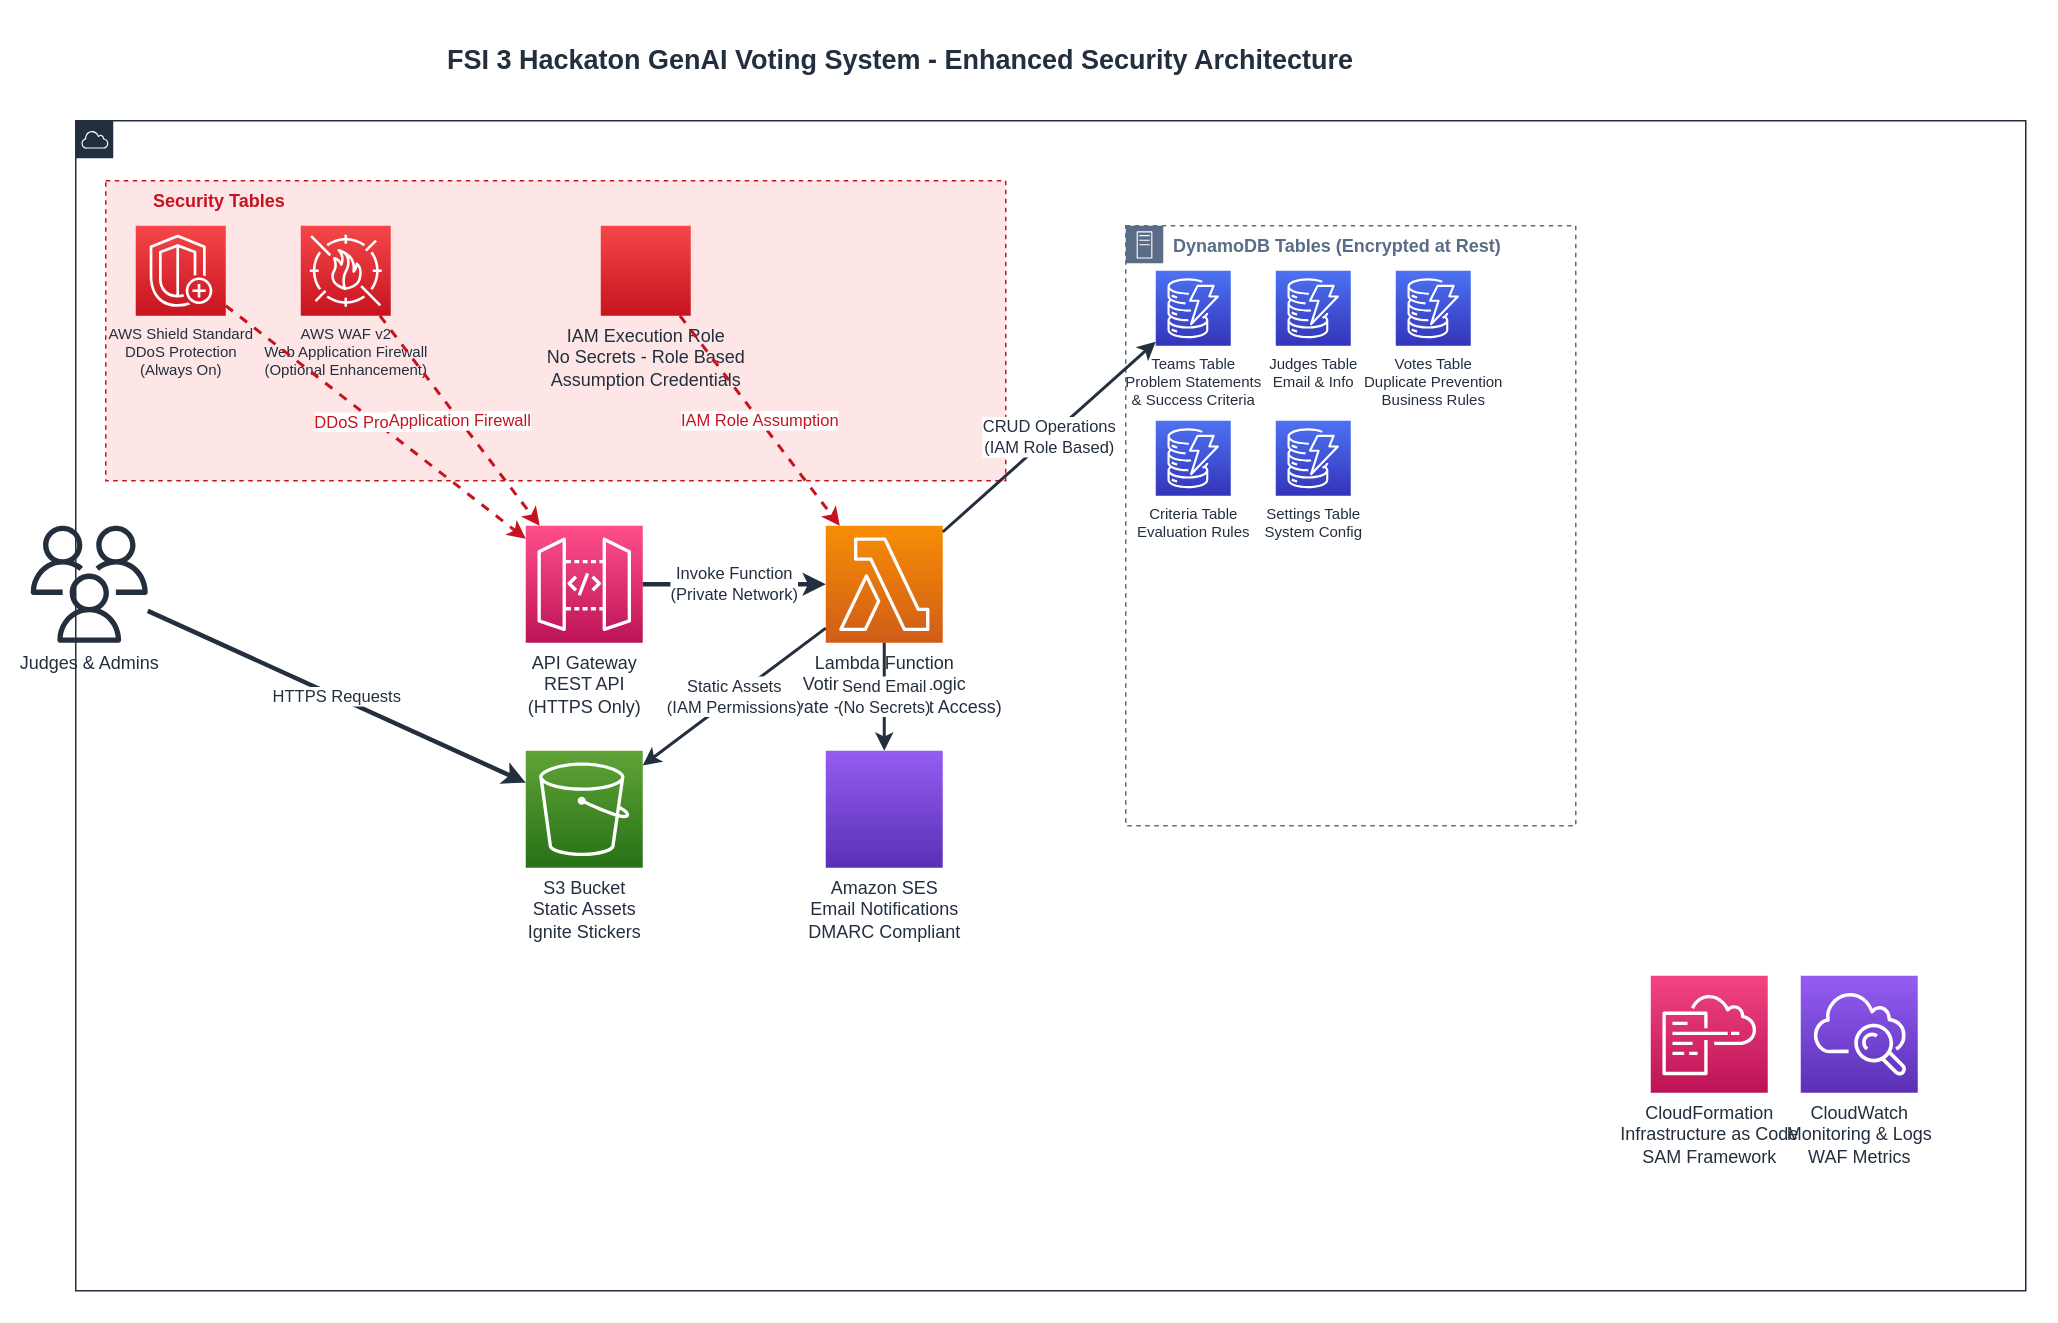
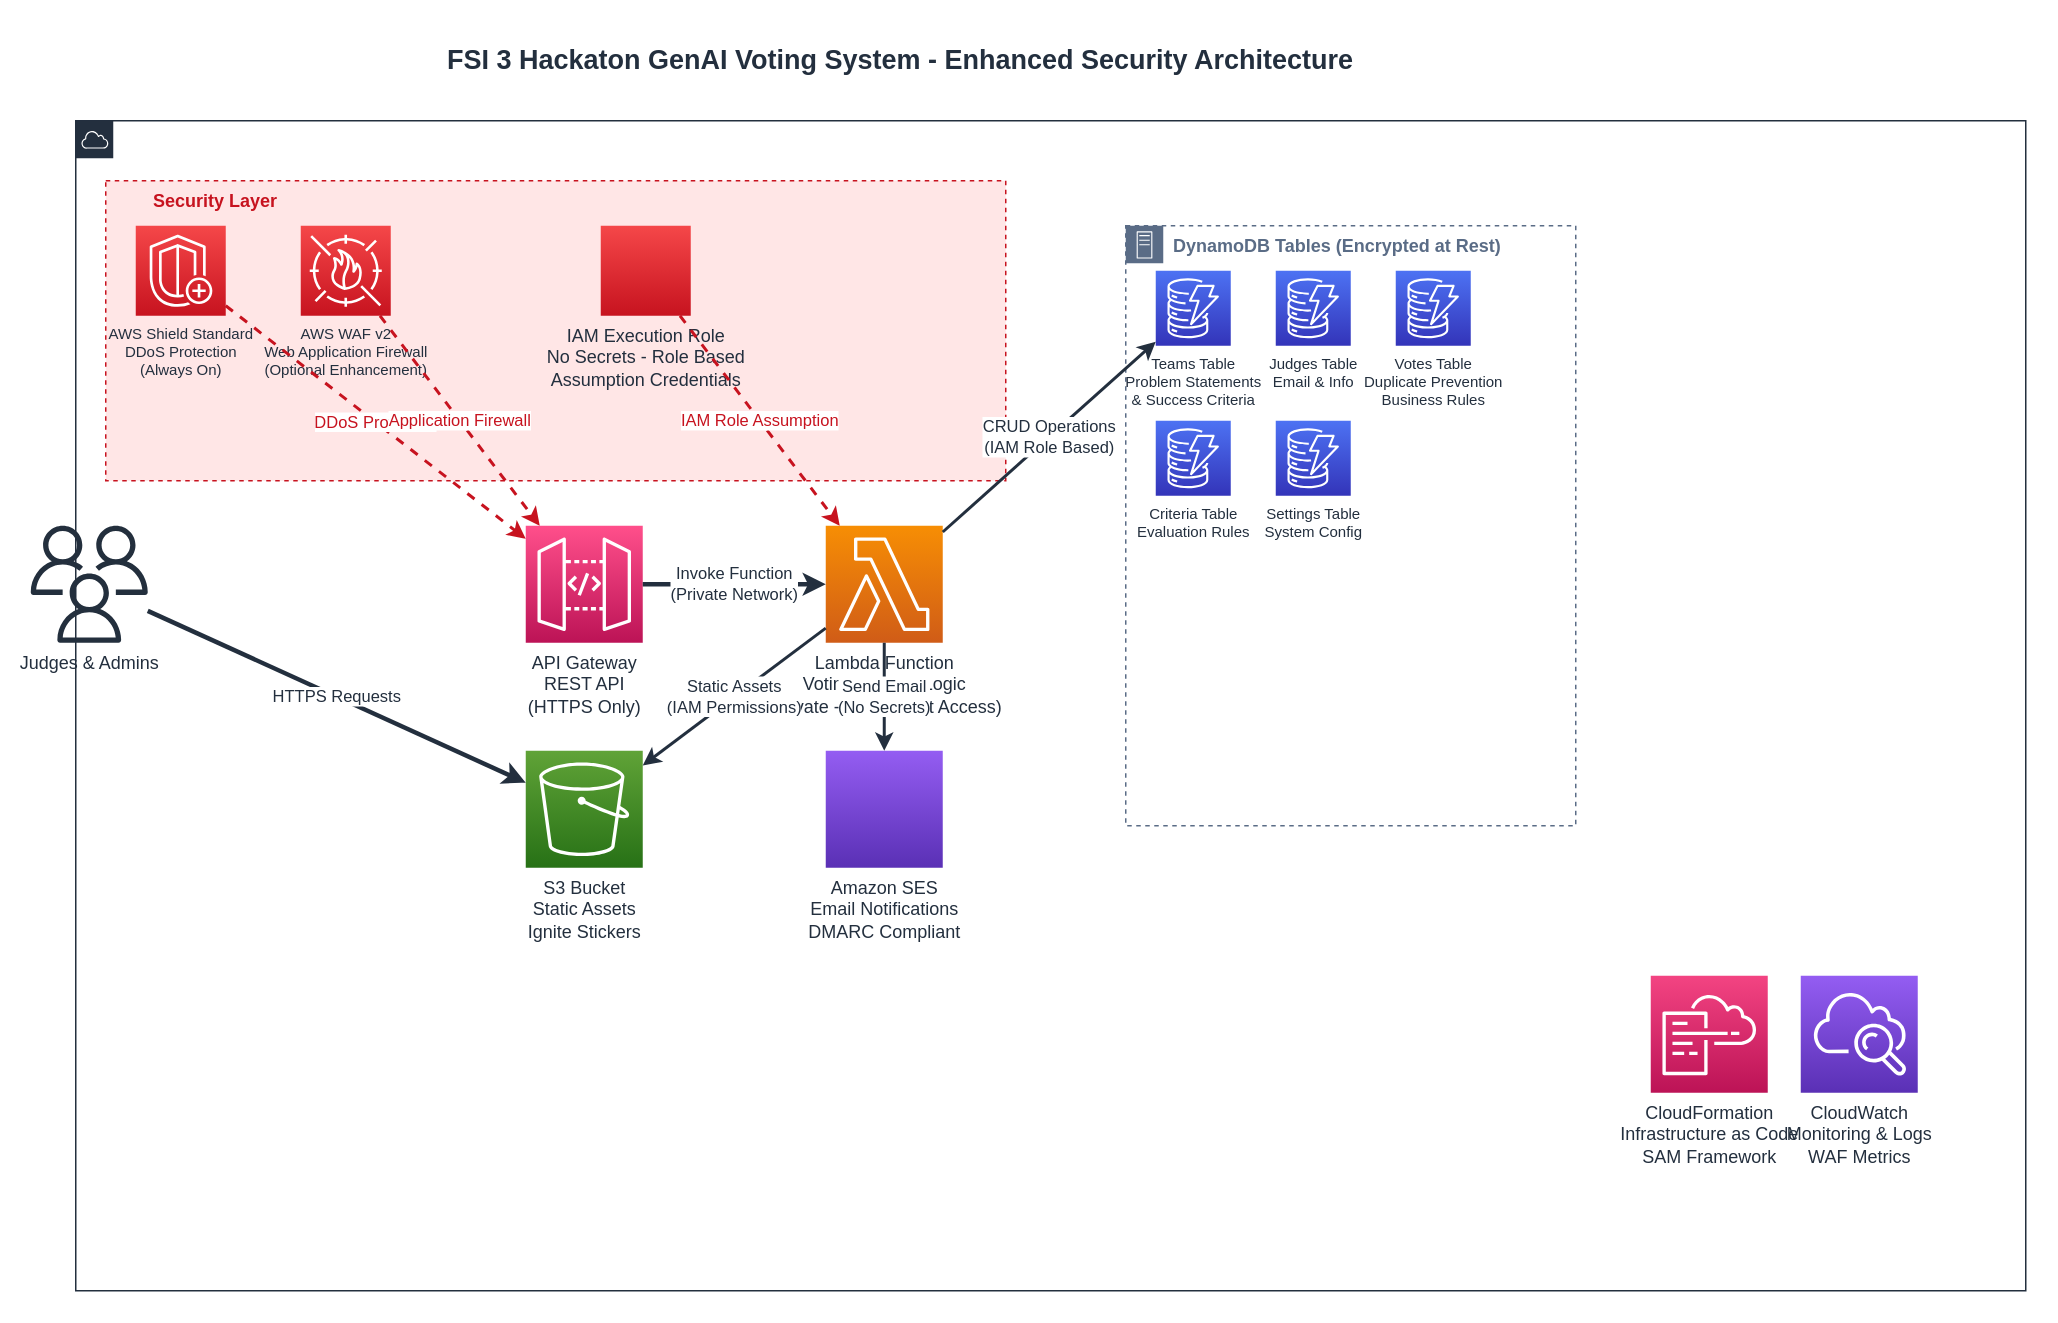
(222, 202) -> (220, 202)
